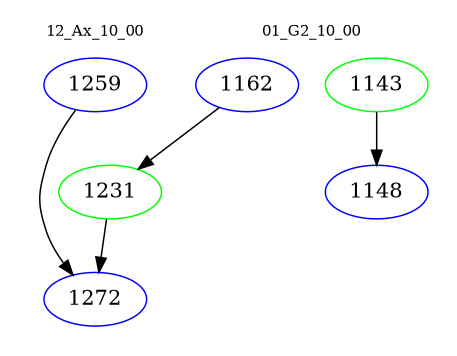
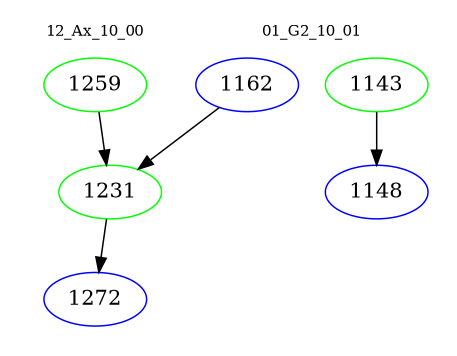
(312, 32) -> (312, 32)
(95, 85) -> (95, 85)
(41, 185) -> (102, 131)
